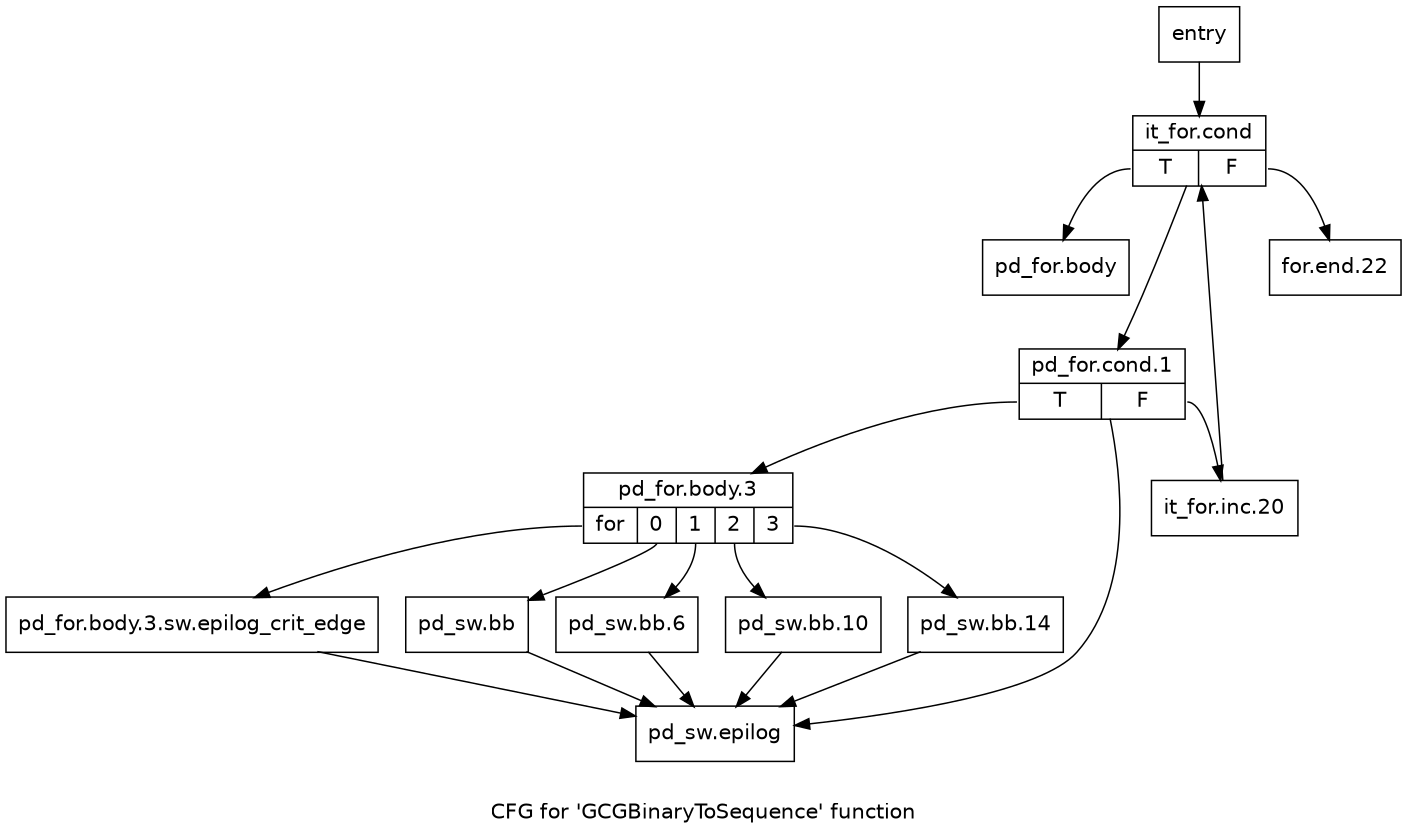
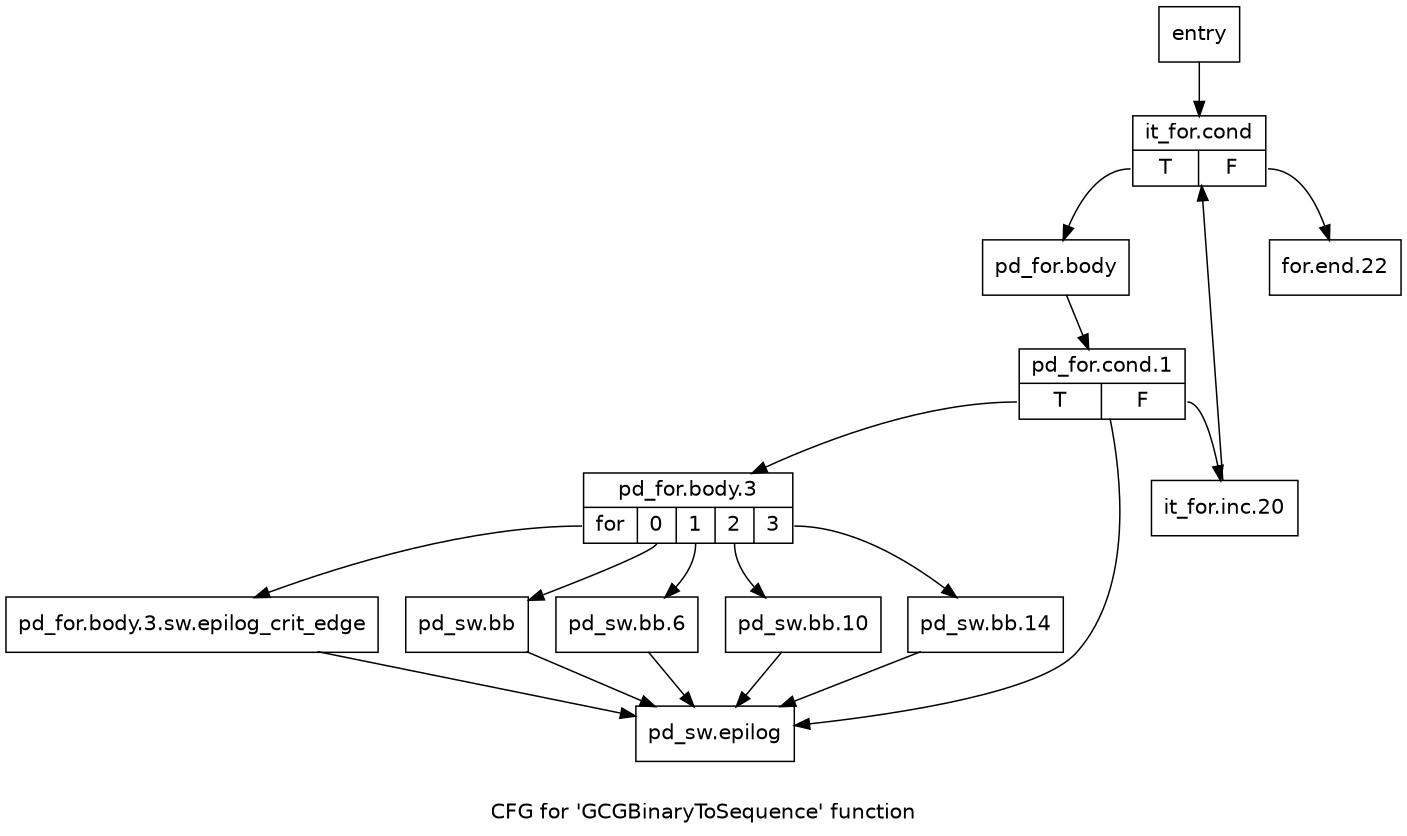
(1157, 261) -> (1075, 315)
